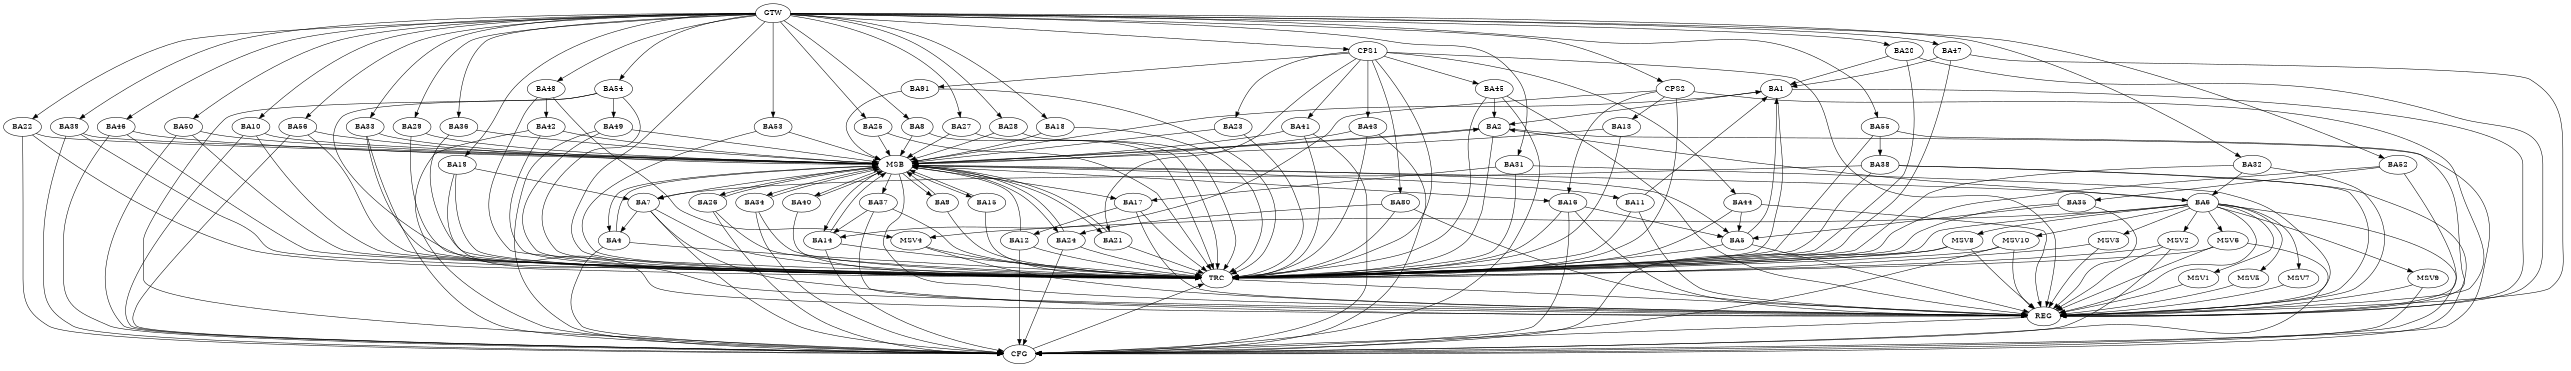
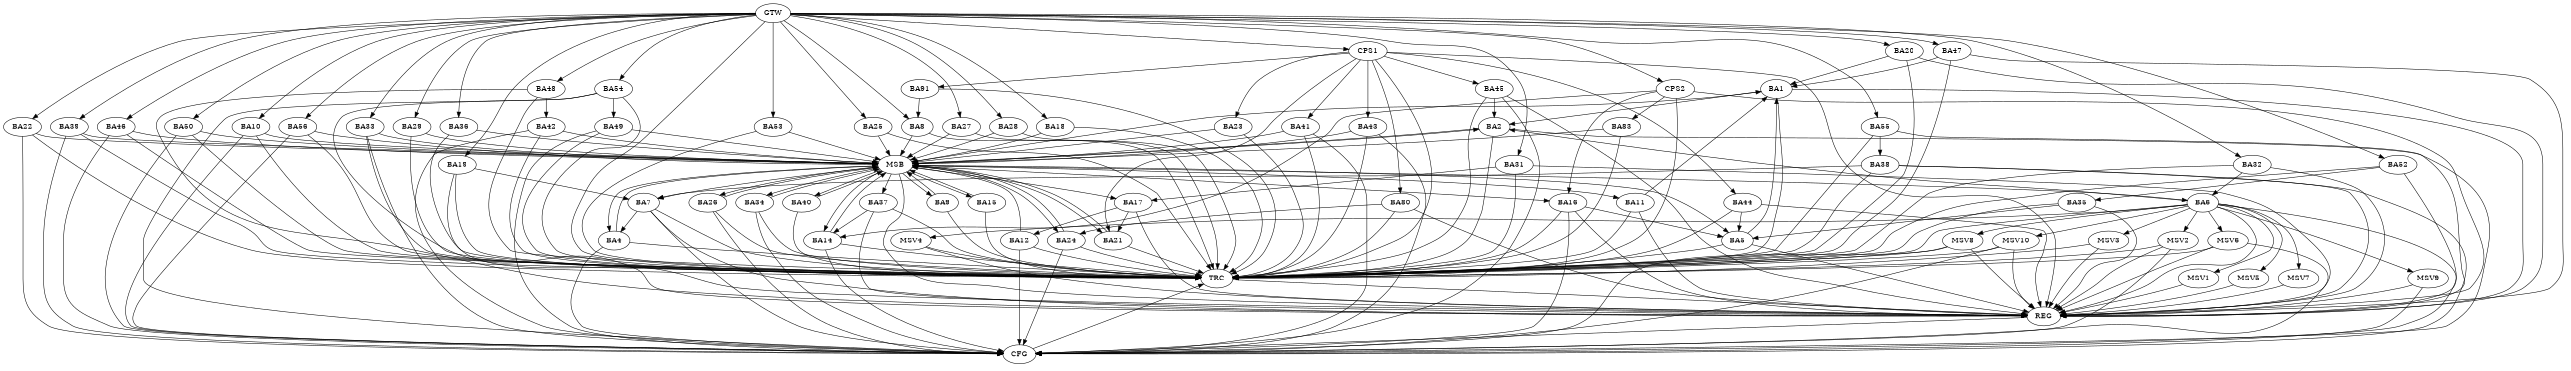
(851, 115) -> (919, 105)
(1622, 127) -> (1622, 127)
(699, 218) -> (644, 288)
(1170, 241) -> (1124, 219)
